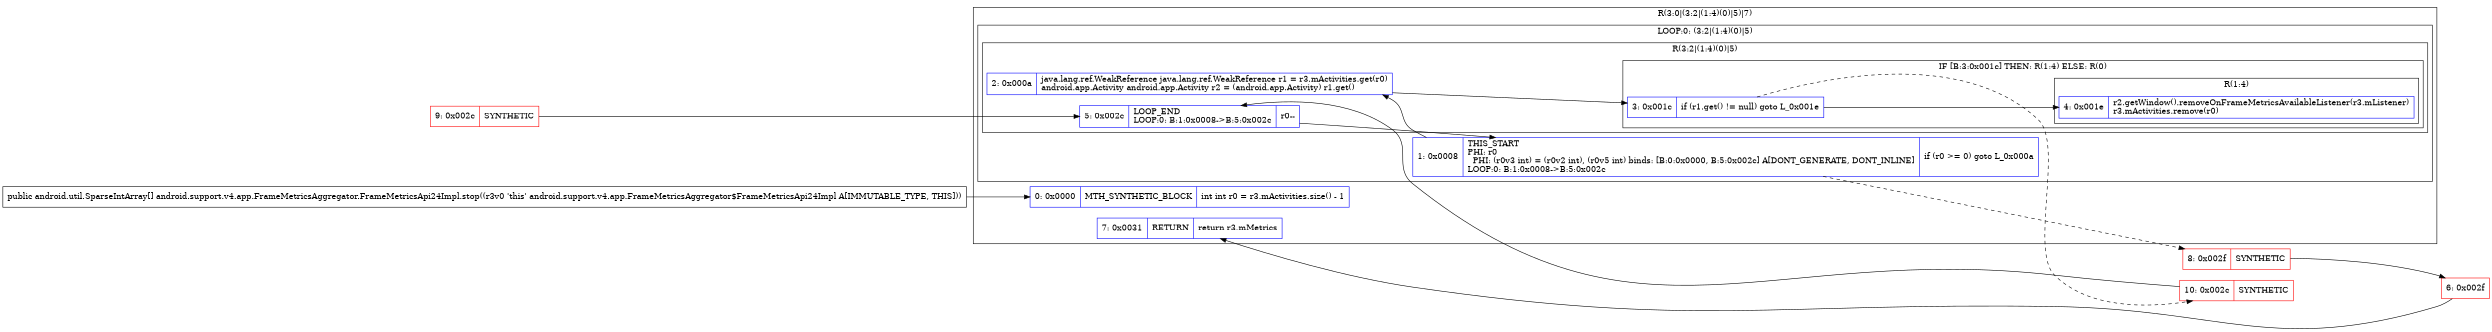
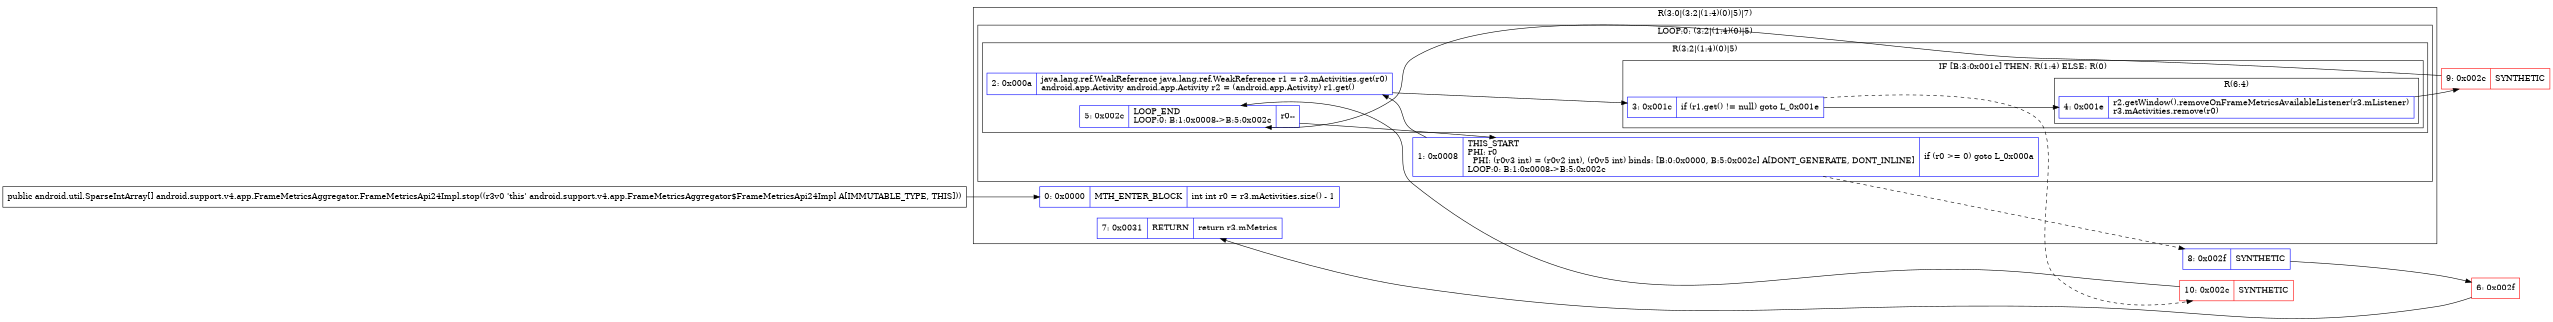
(2237, 85) -> (2237, 85)
none -> (2441, 93)
(1139, 197) -> (1139, 197)
(2237, 259) -> (2237, 259)
